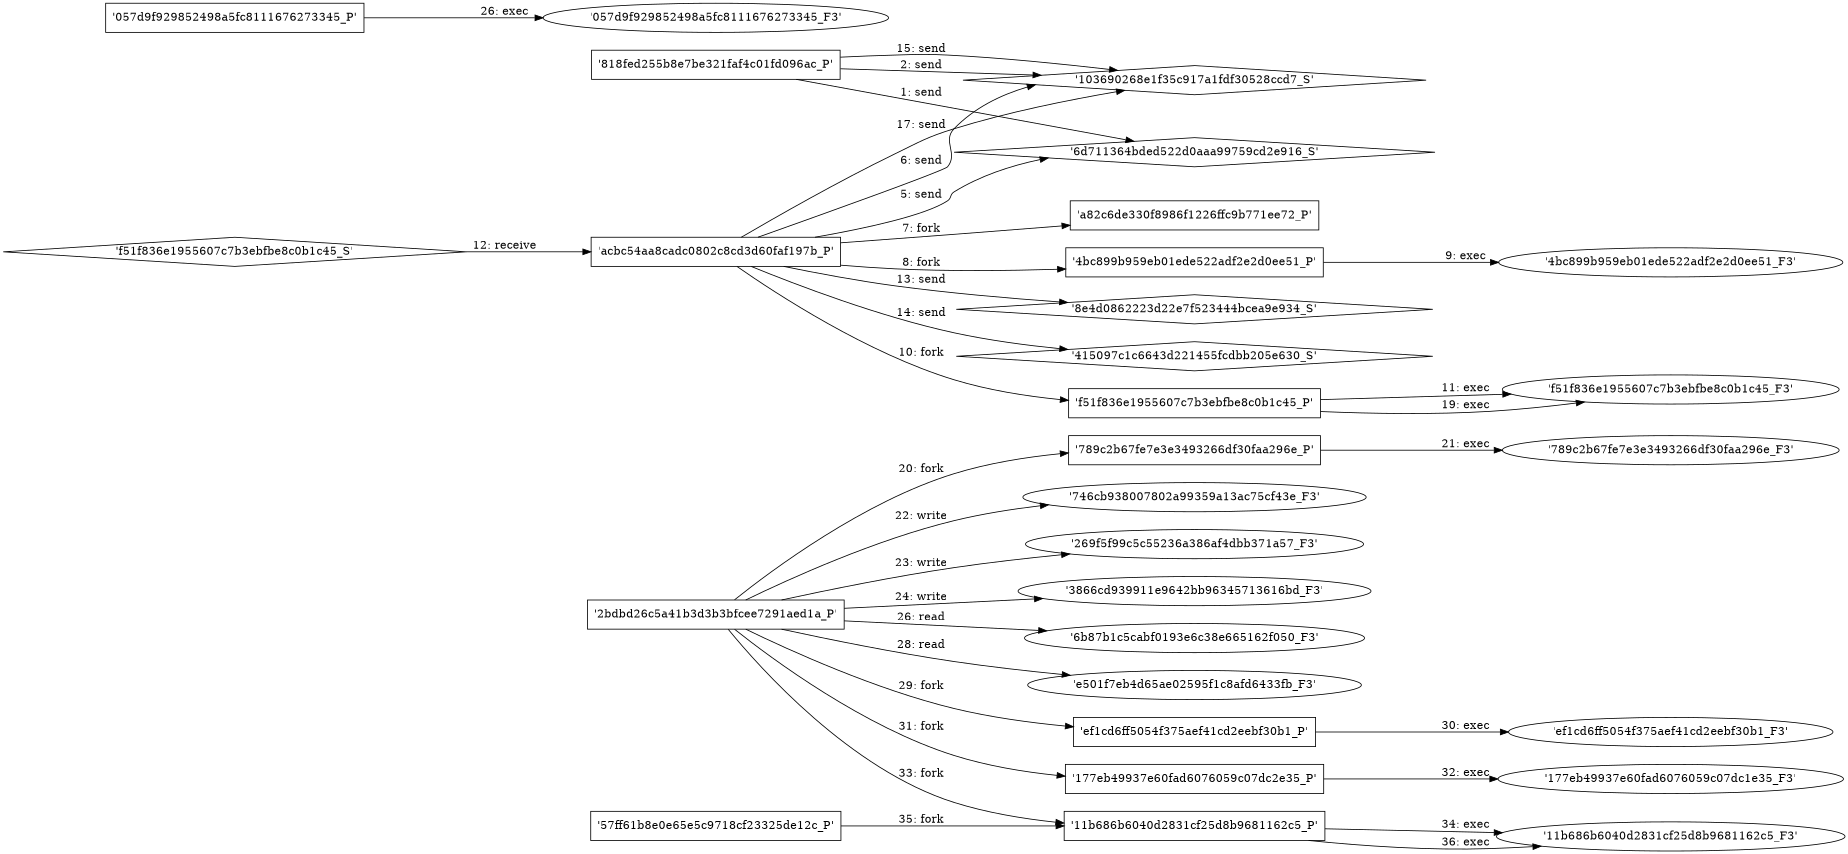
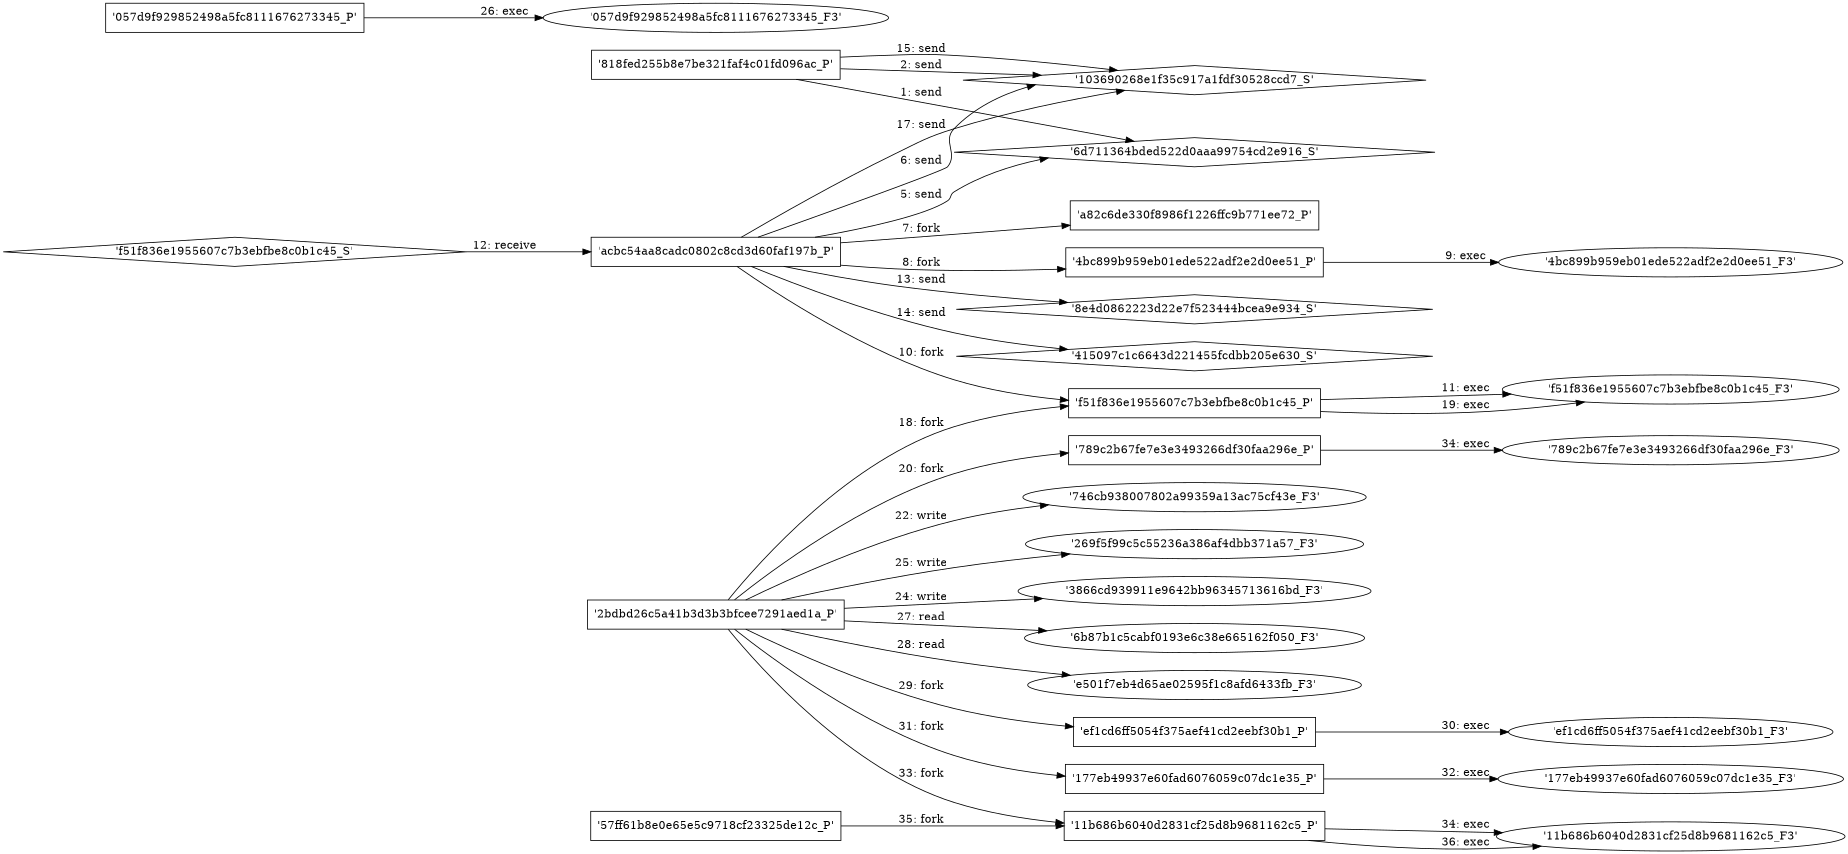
(1195, 152) -> (1195, 152)
(1466, 444) -> (1466, 444)
none -> (873, 466)
(921, 563) -> (921, 563)
(921, 617) -> (921, 617)
(1195, 779) -> (1195, 779)
